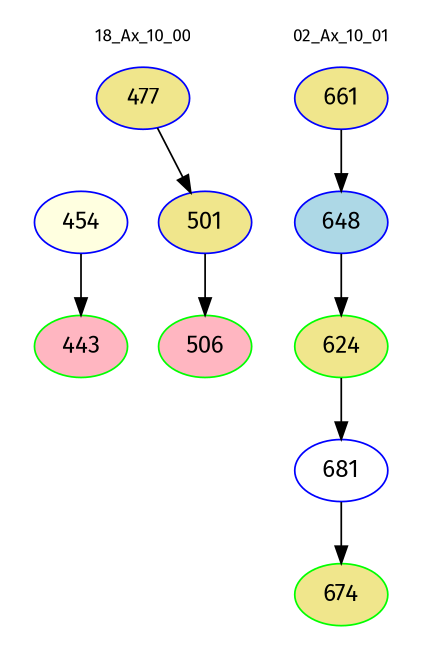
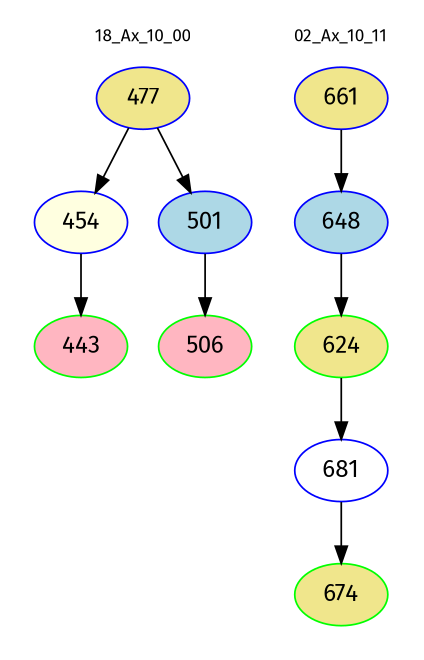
(341, 37) -> (341, 37)
none -> (116, 153)
(205, 222) -> (205, 222)
